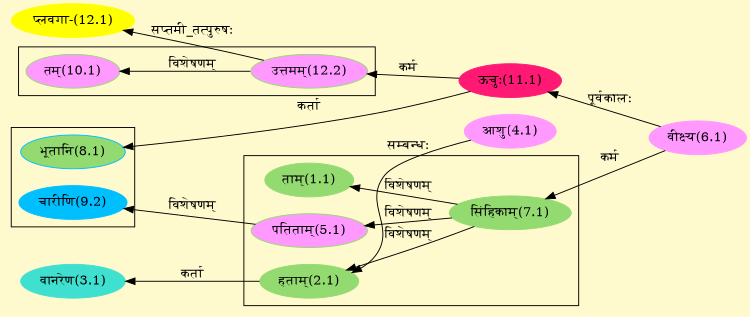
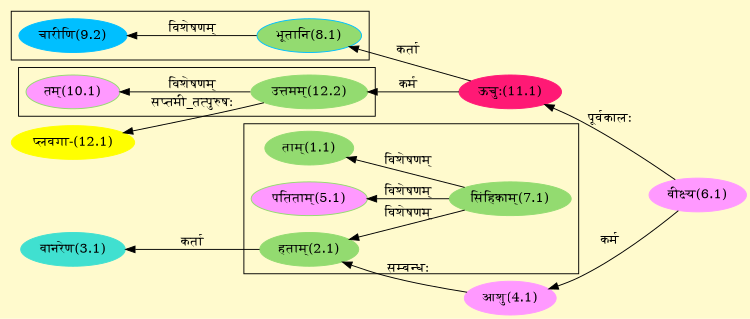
(309, 71) -> (309, 92)
(610, 173) -> (621, 253)
(194, 217) -> (197, 36)
